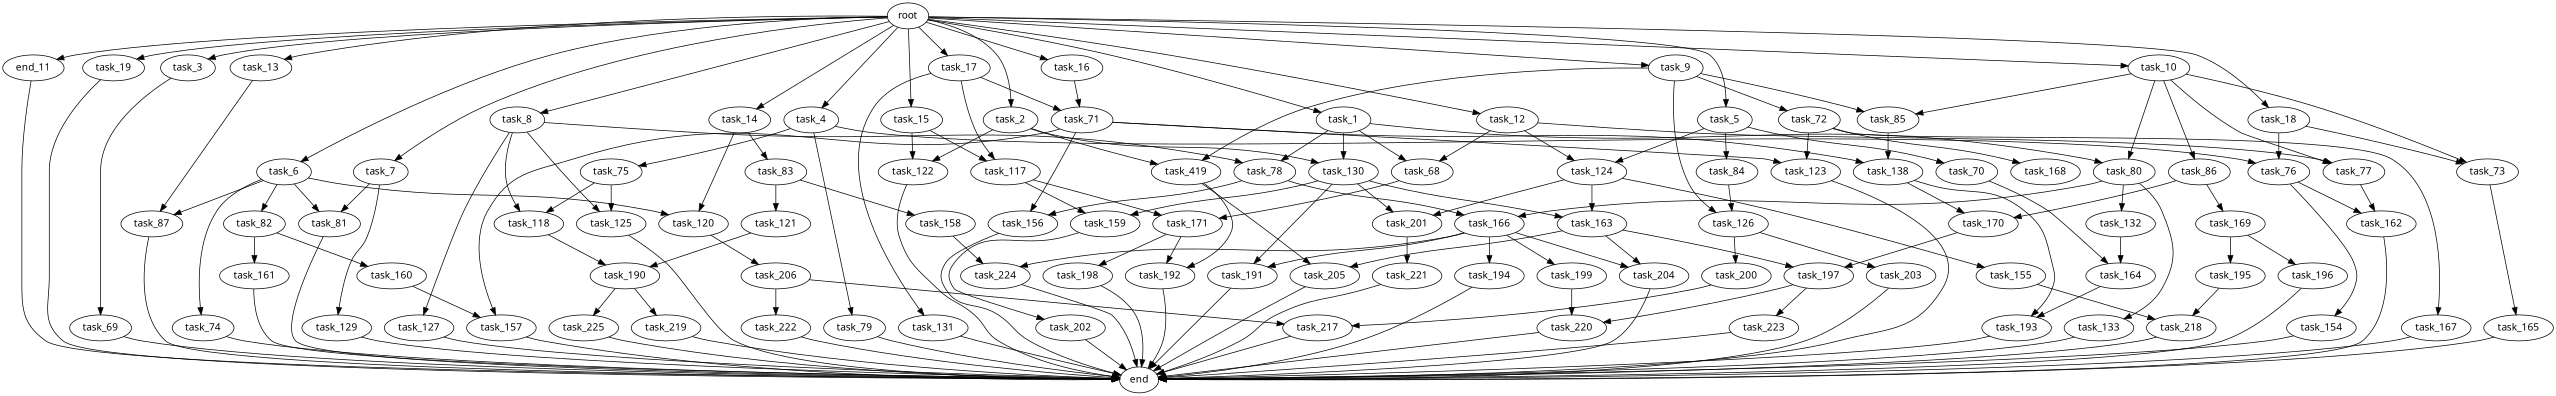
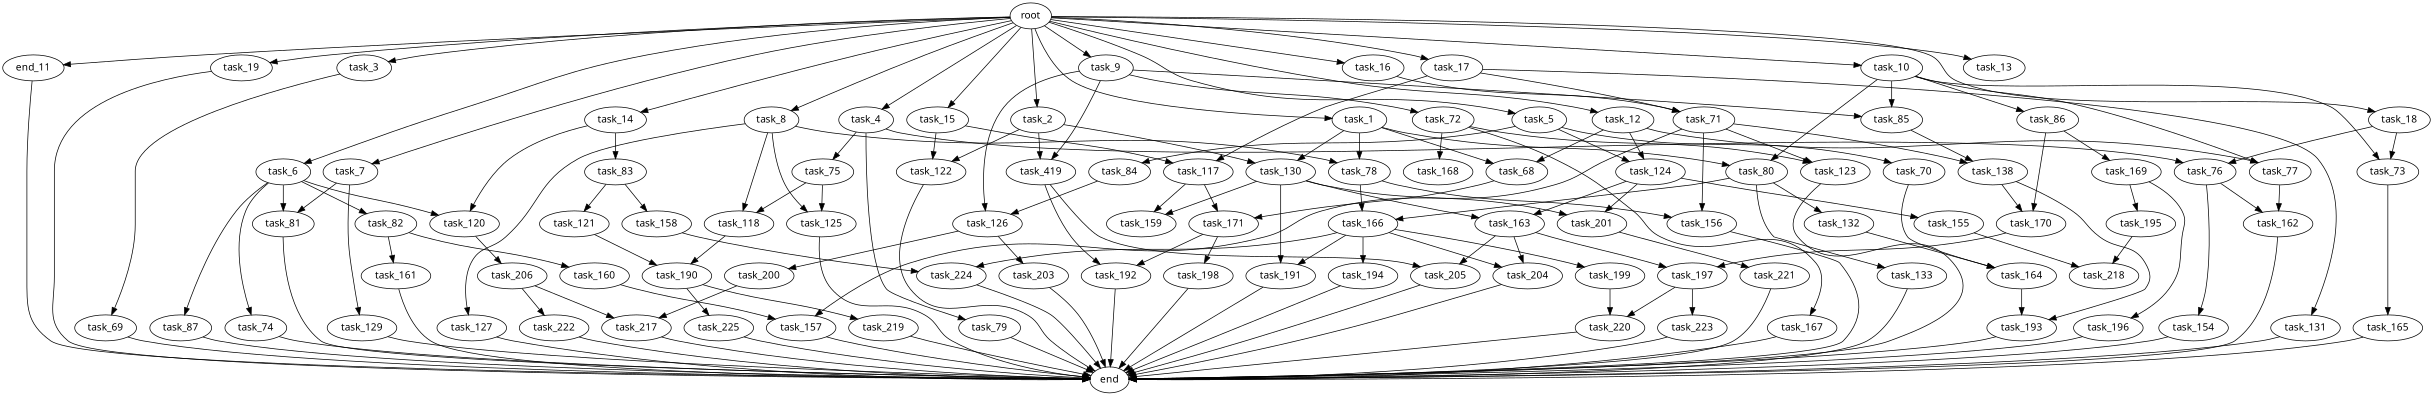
(209, 143) -> none
(1070, 328) -> none
(1662, 371) -> none
